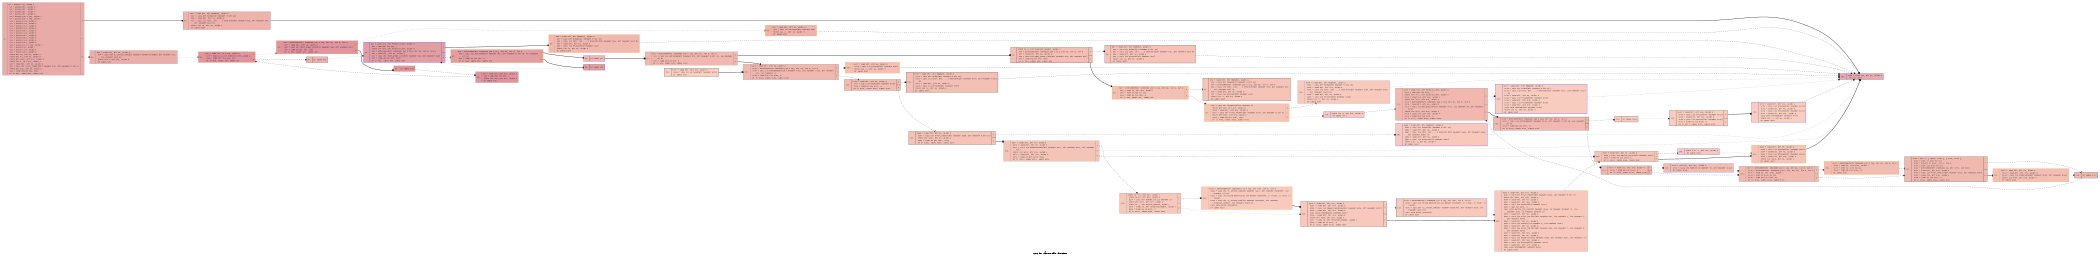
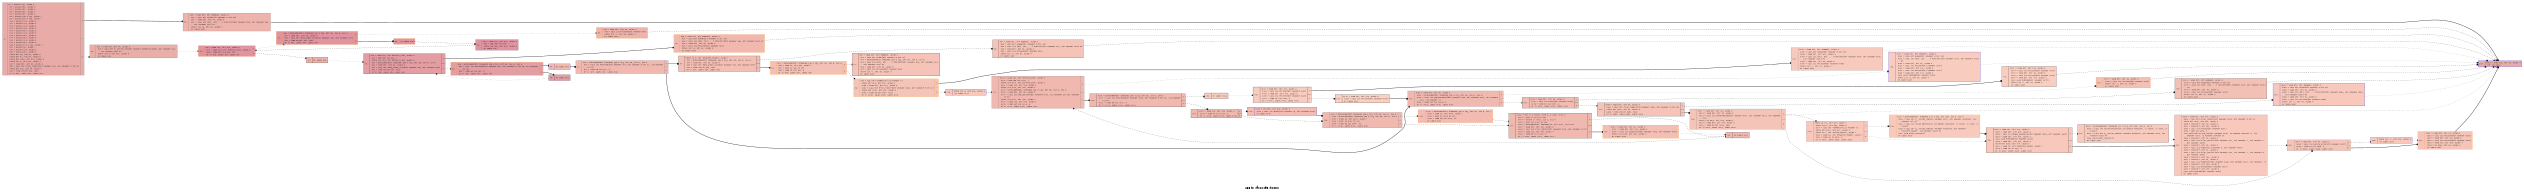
none -> (1322, 99)
(1303, 107) -> (1364, 70)
(1779, 112) -> (2029, 77)
(1735, 171) -> (1319, 115)
